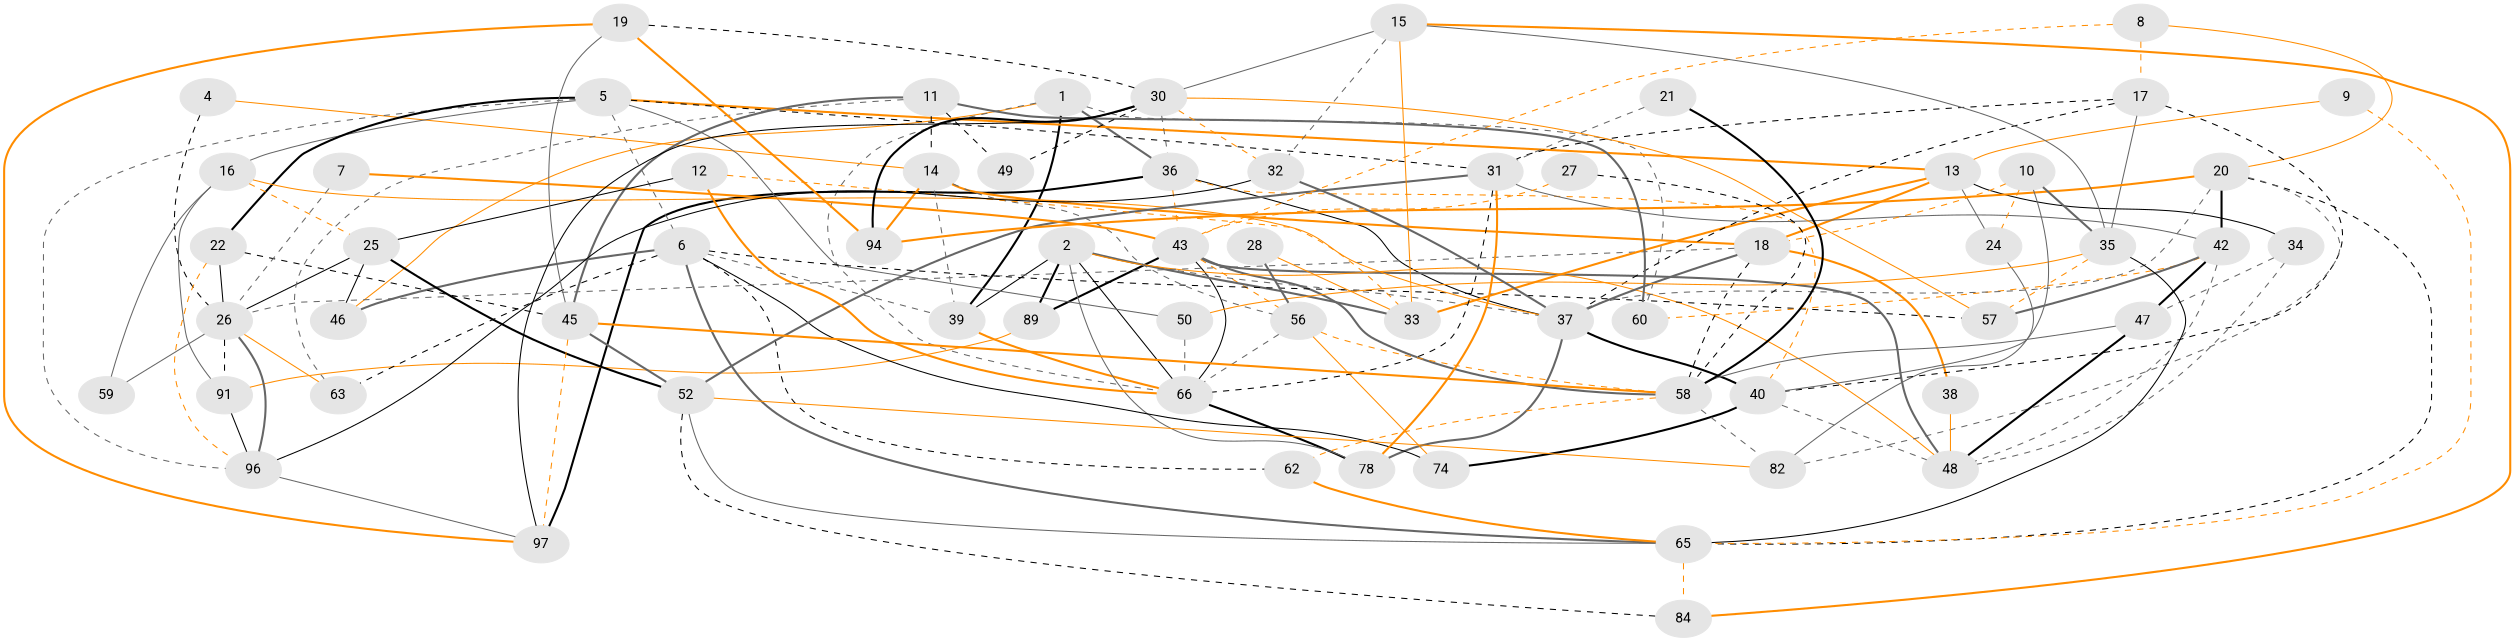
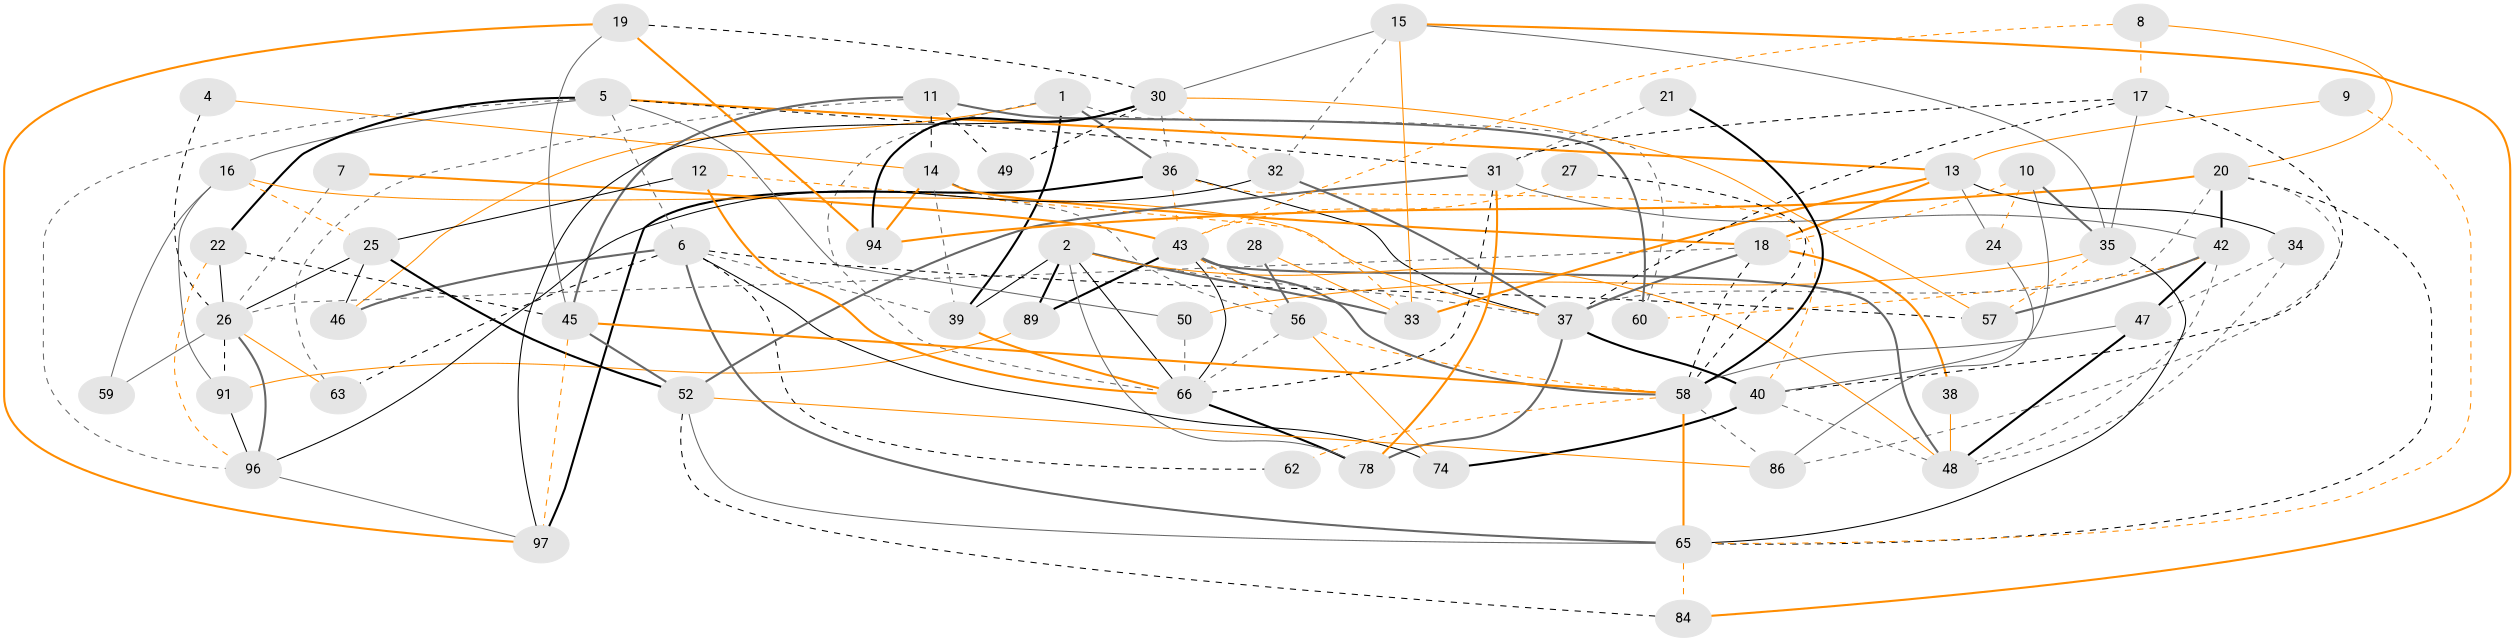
(1778, 470) -> (1778, 470)
(1483, 522) -> (1683, 470)
